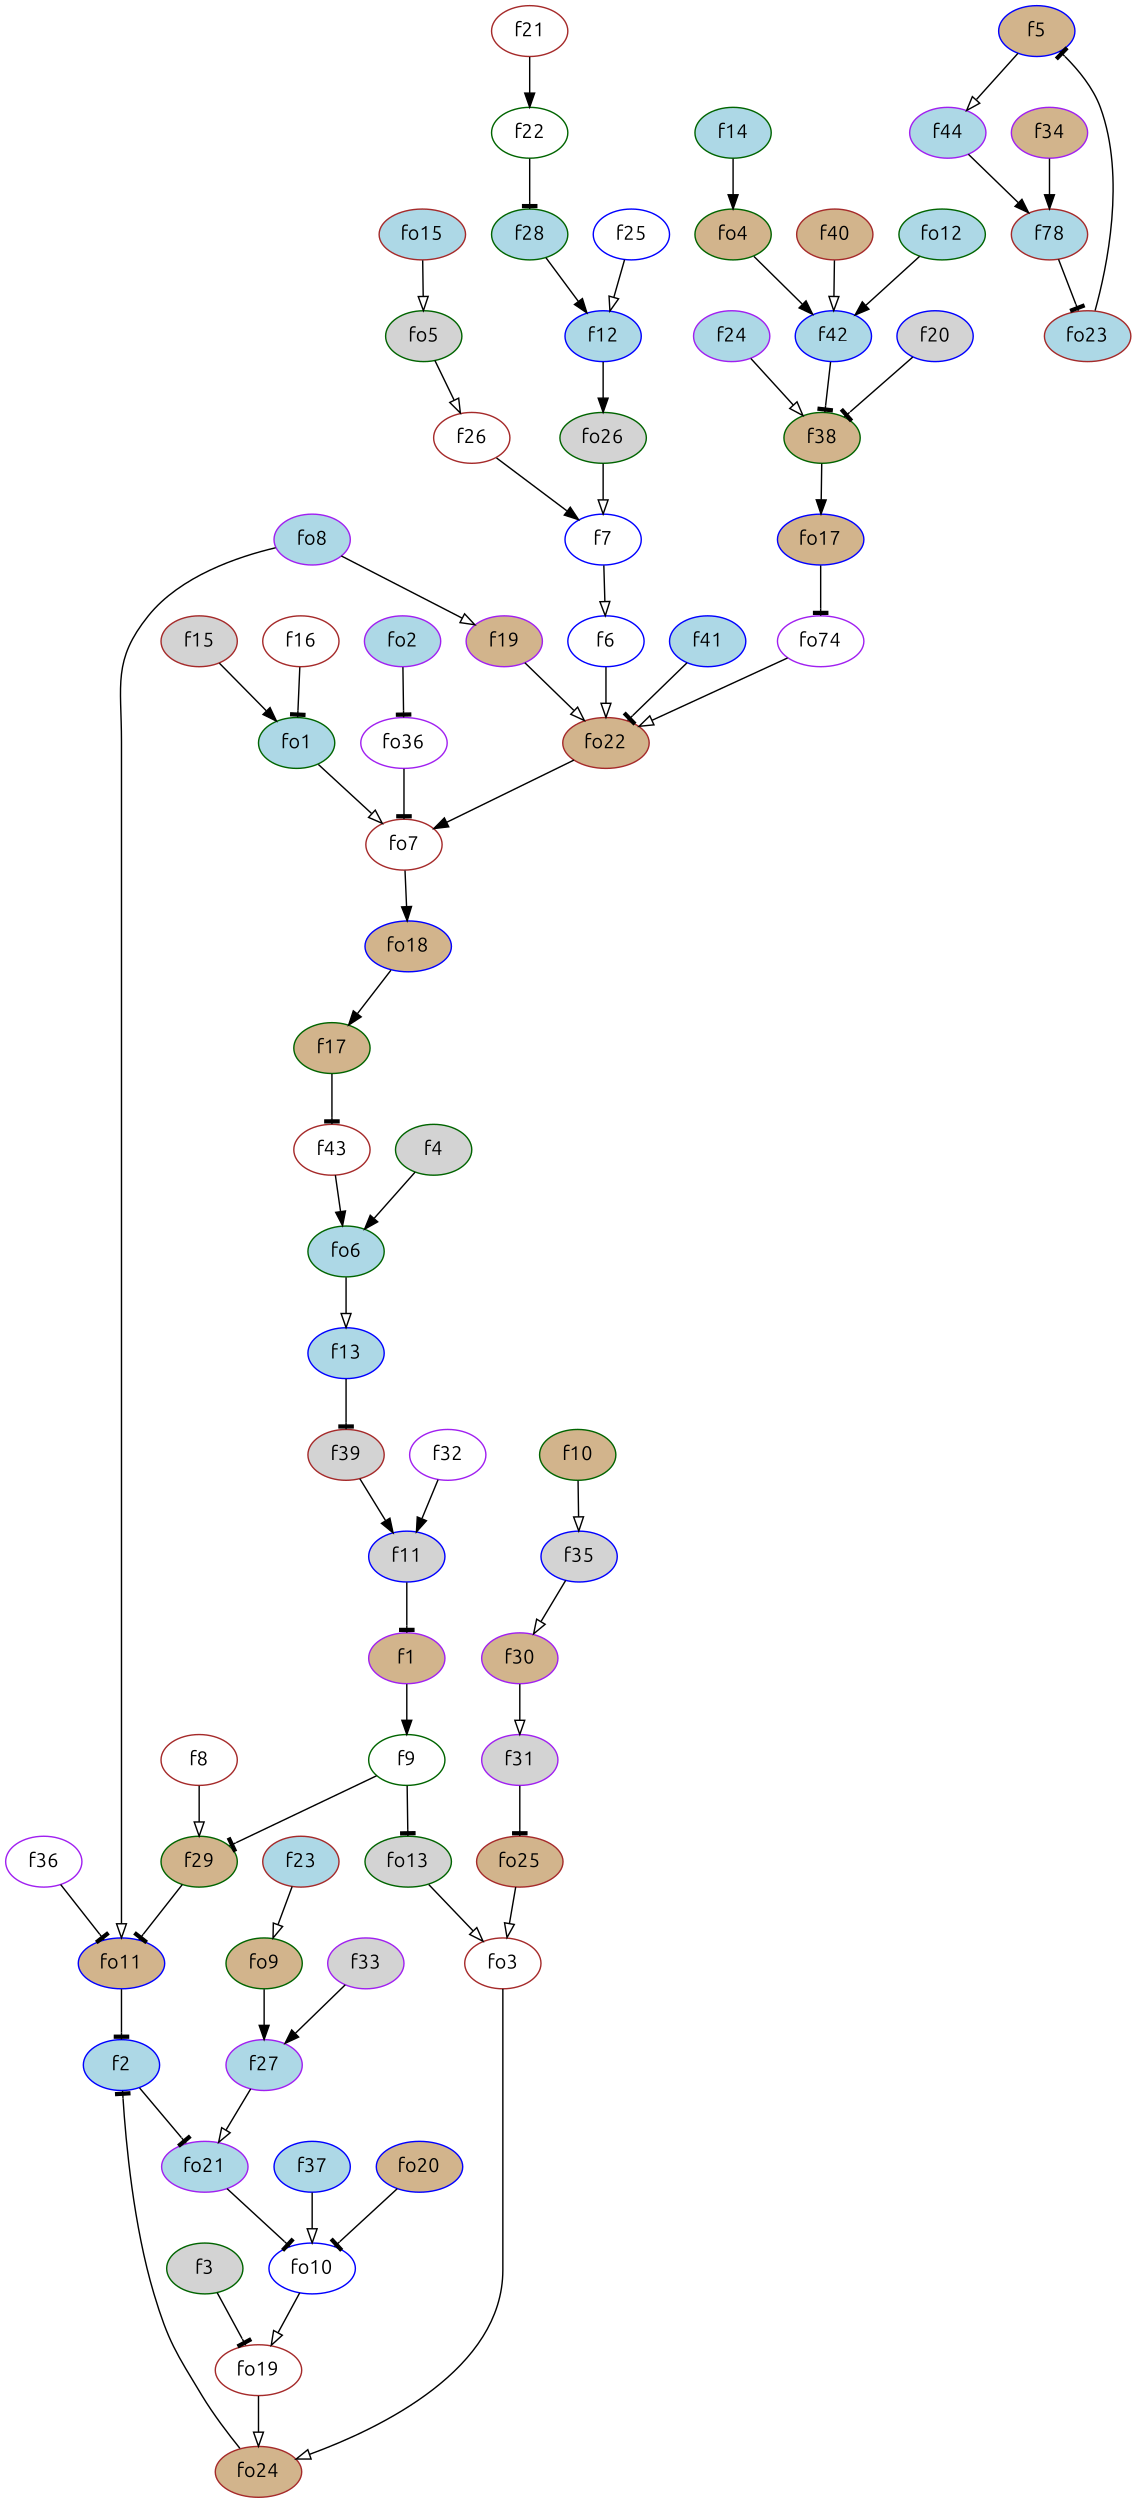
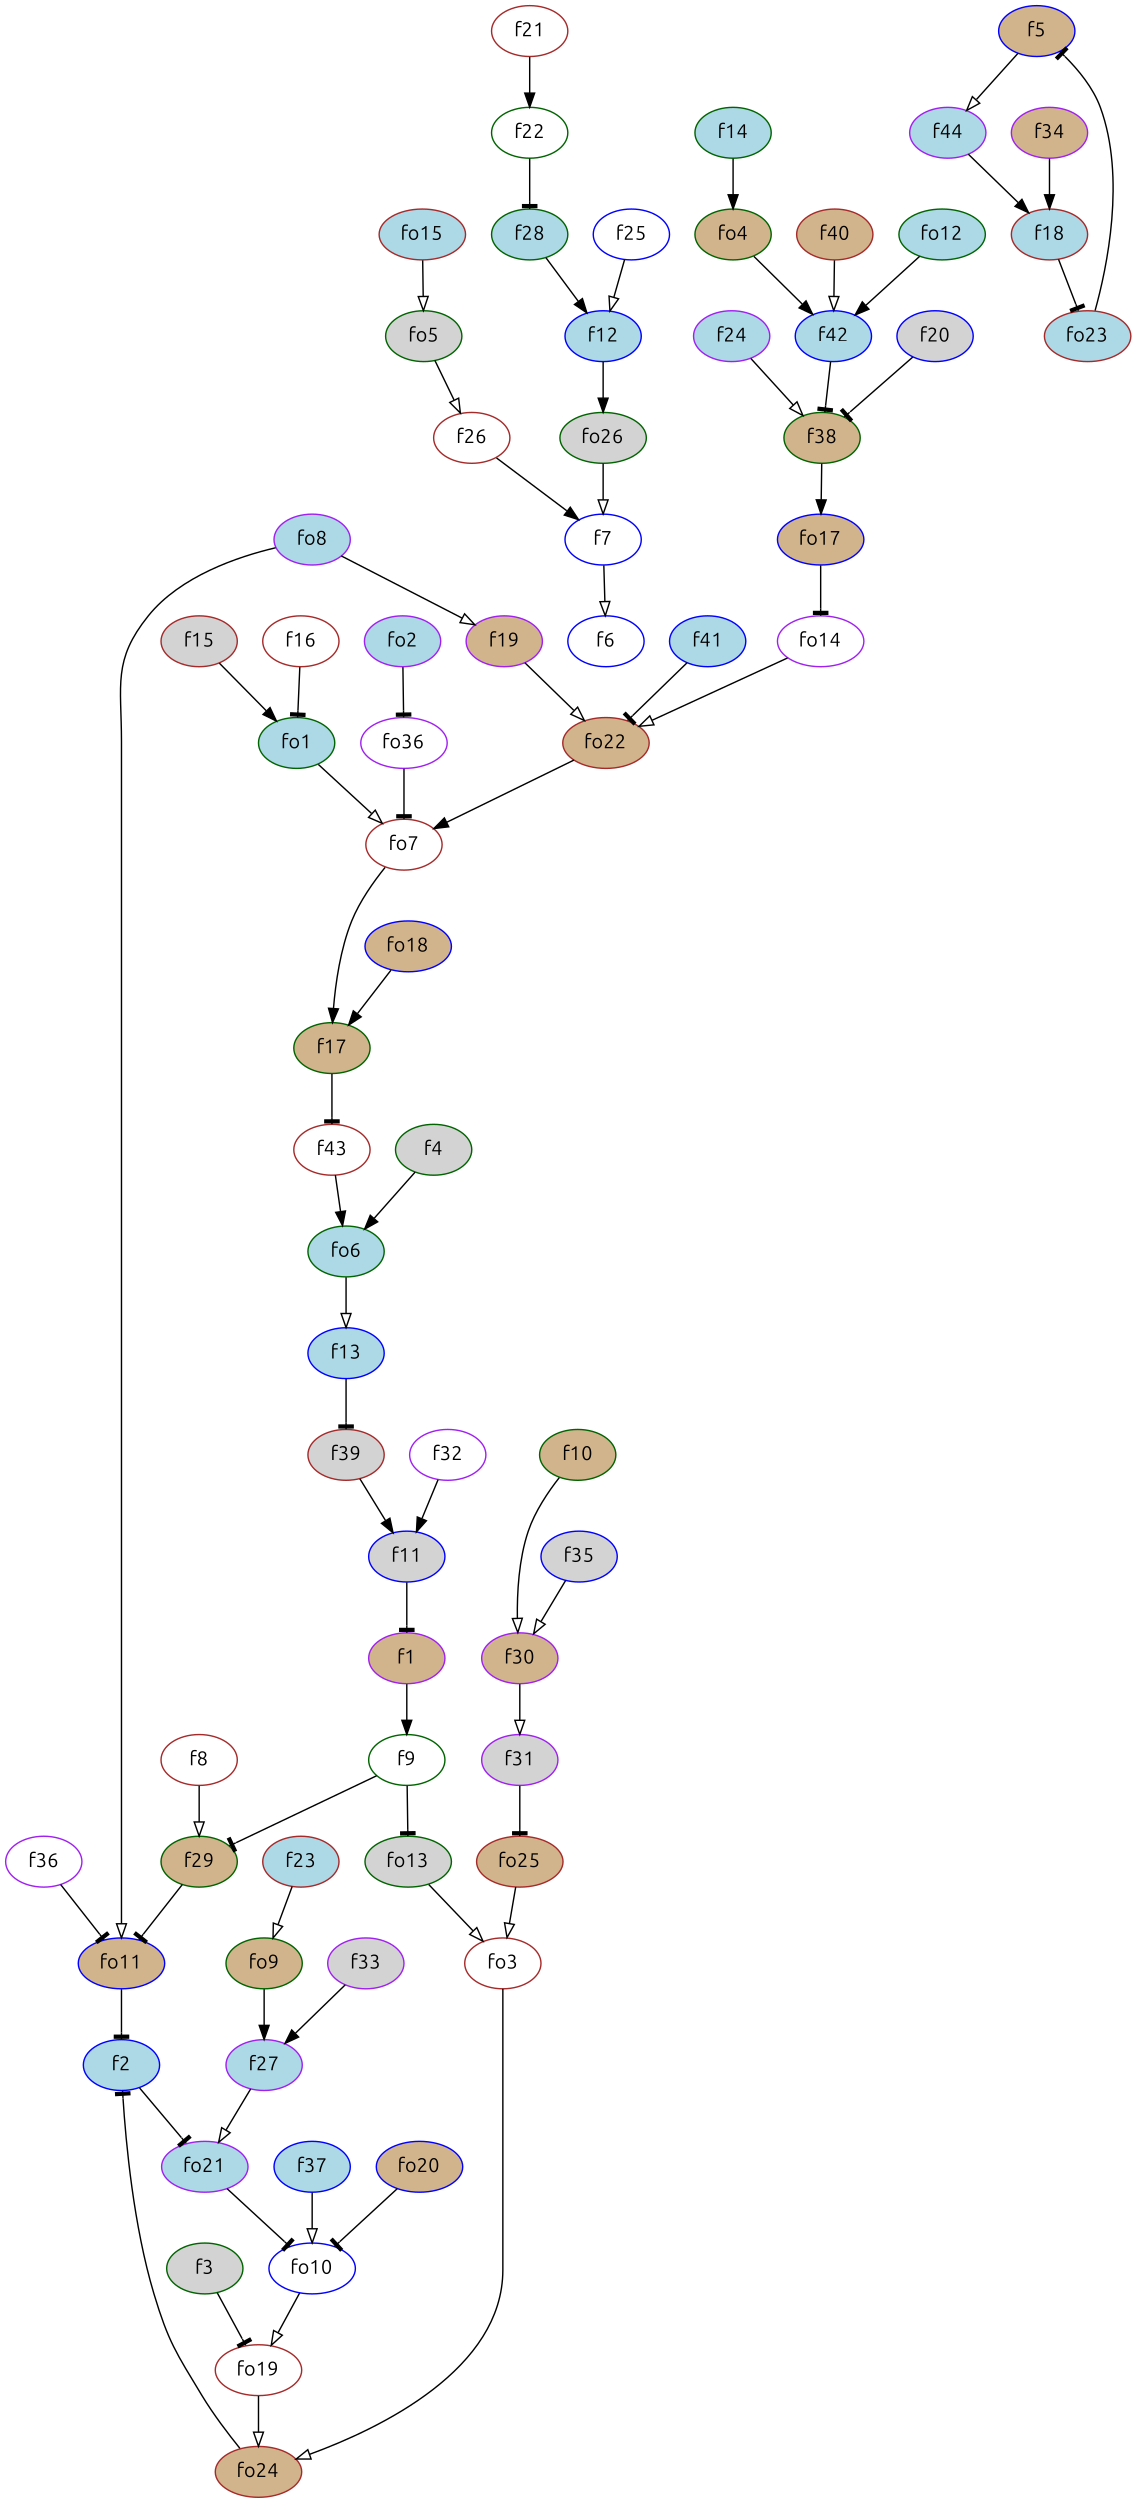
(1049, 234) -> (1049, 234)
(821, 641) -> (821, 641)
(606, 685) -> none
(406, 889) -> (347, 933)
(578, 1499) -> (525, 1544)
